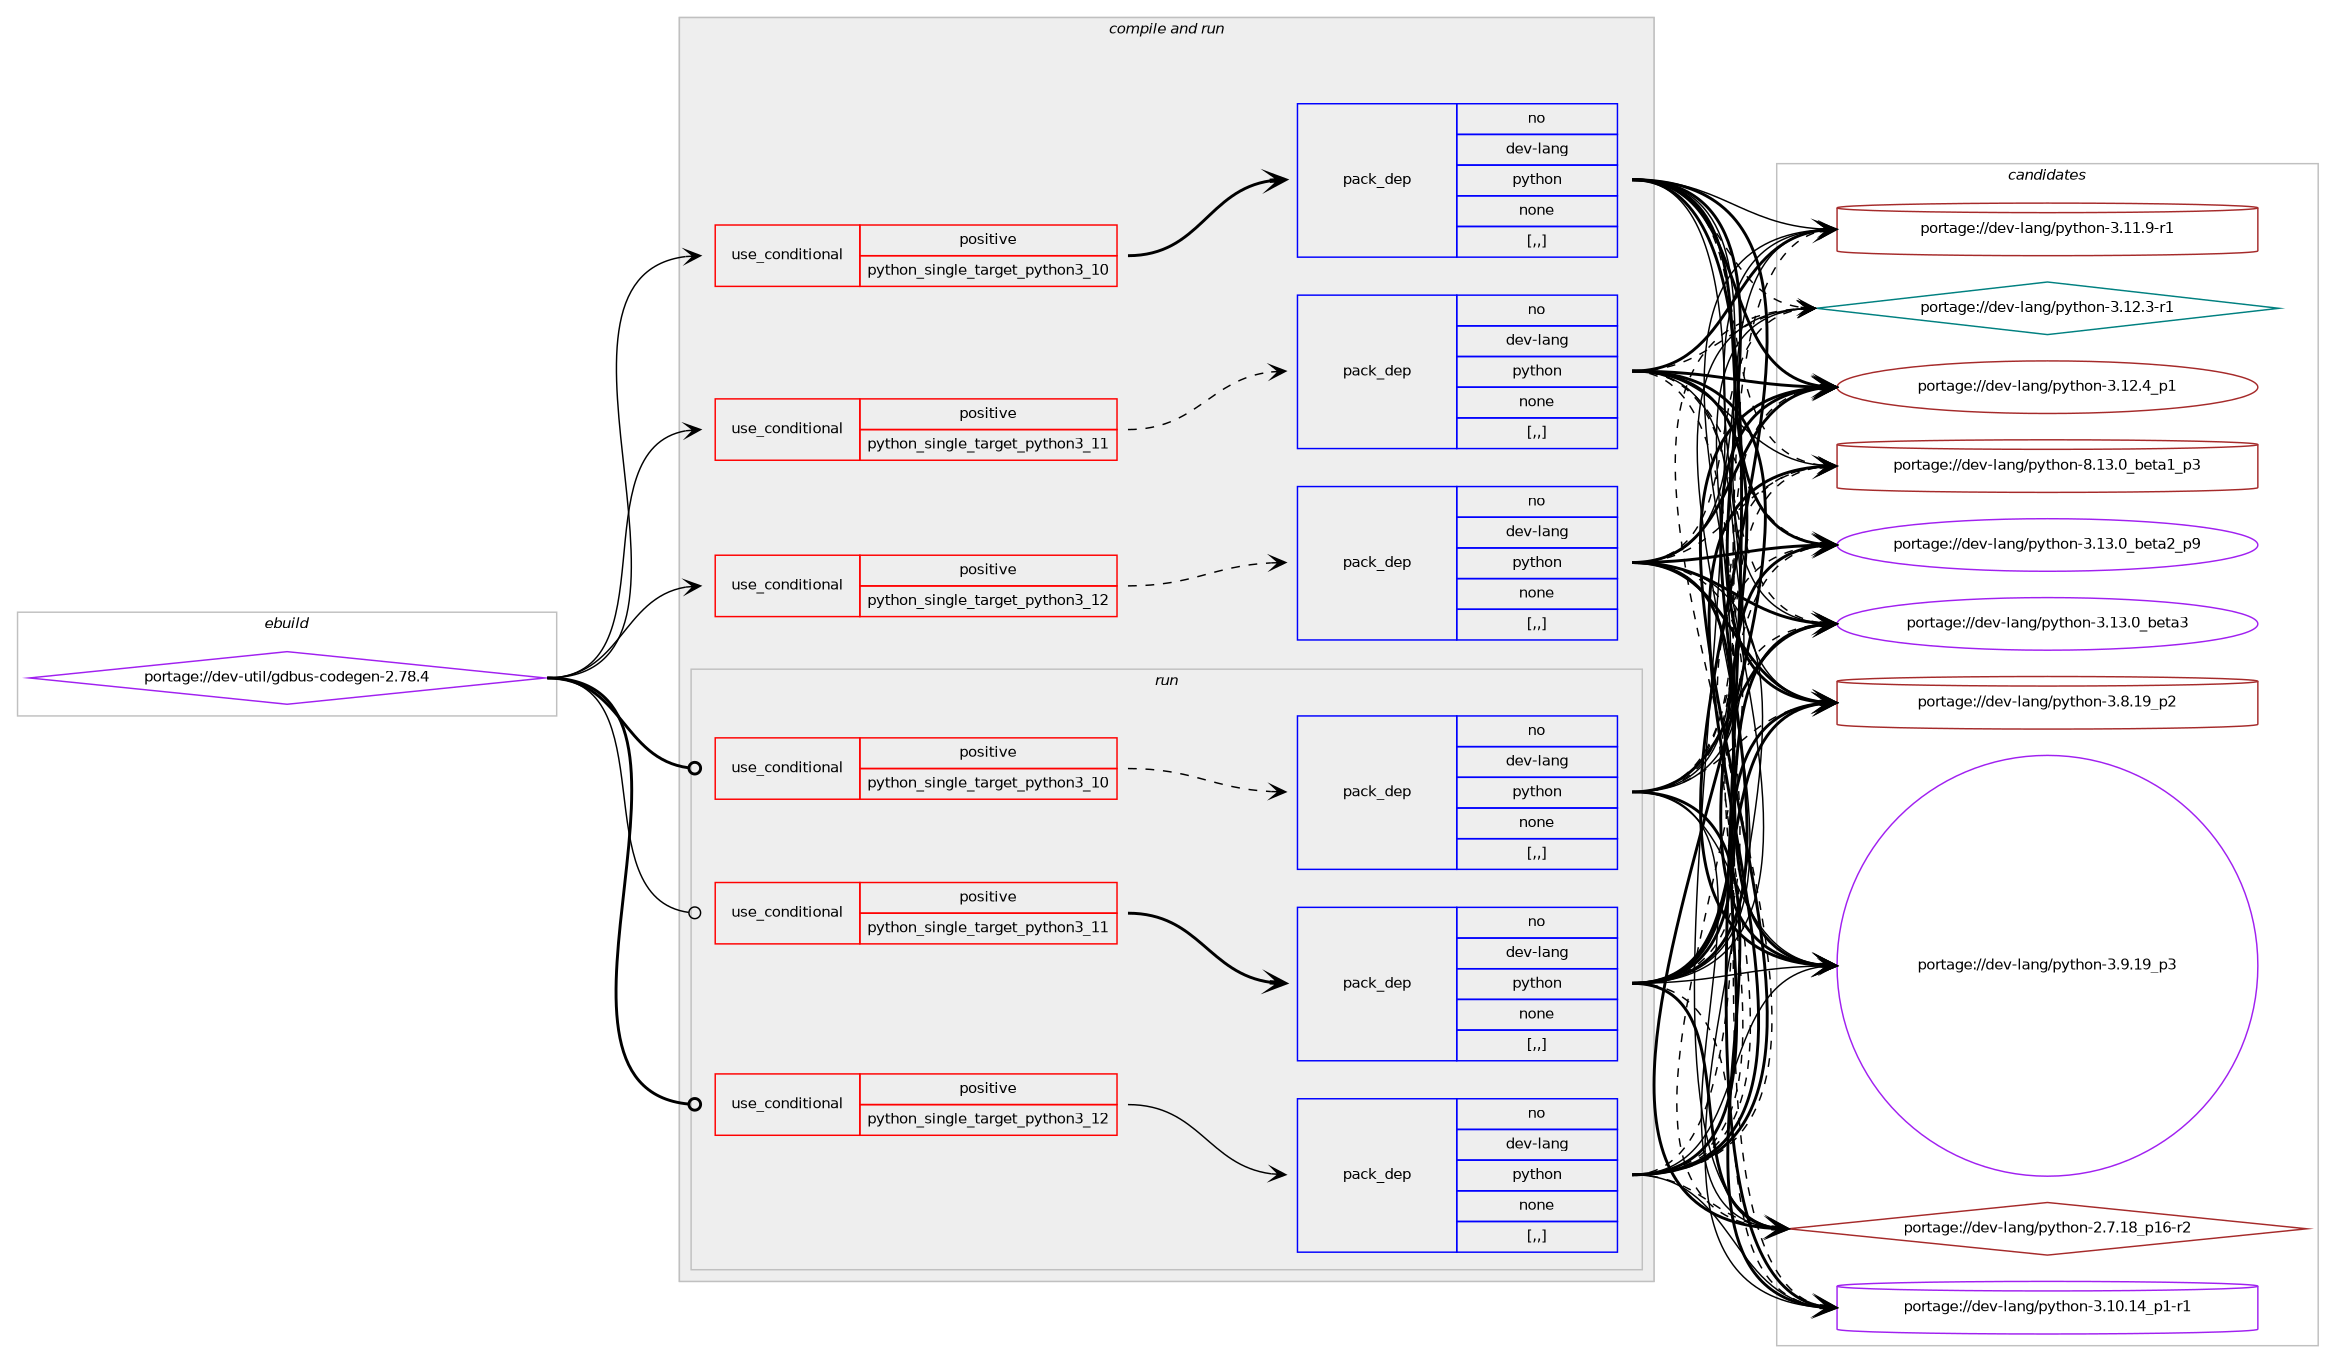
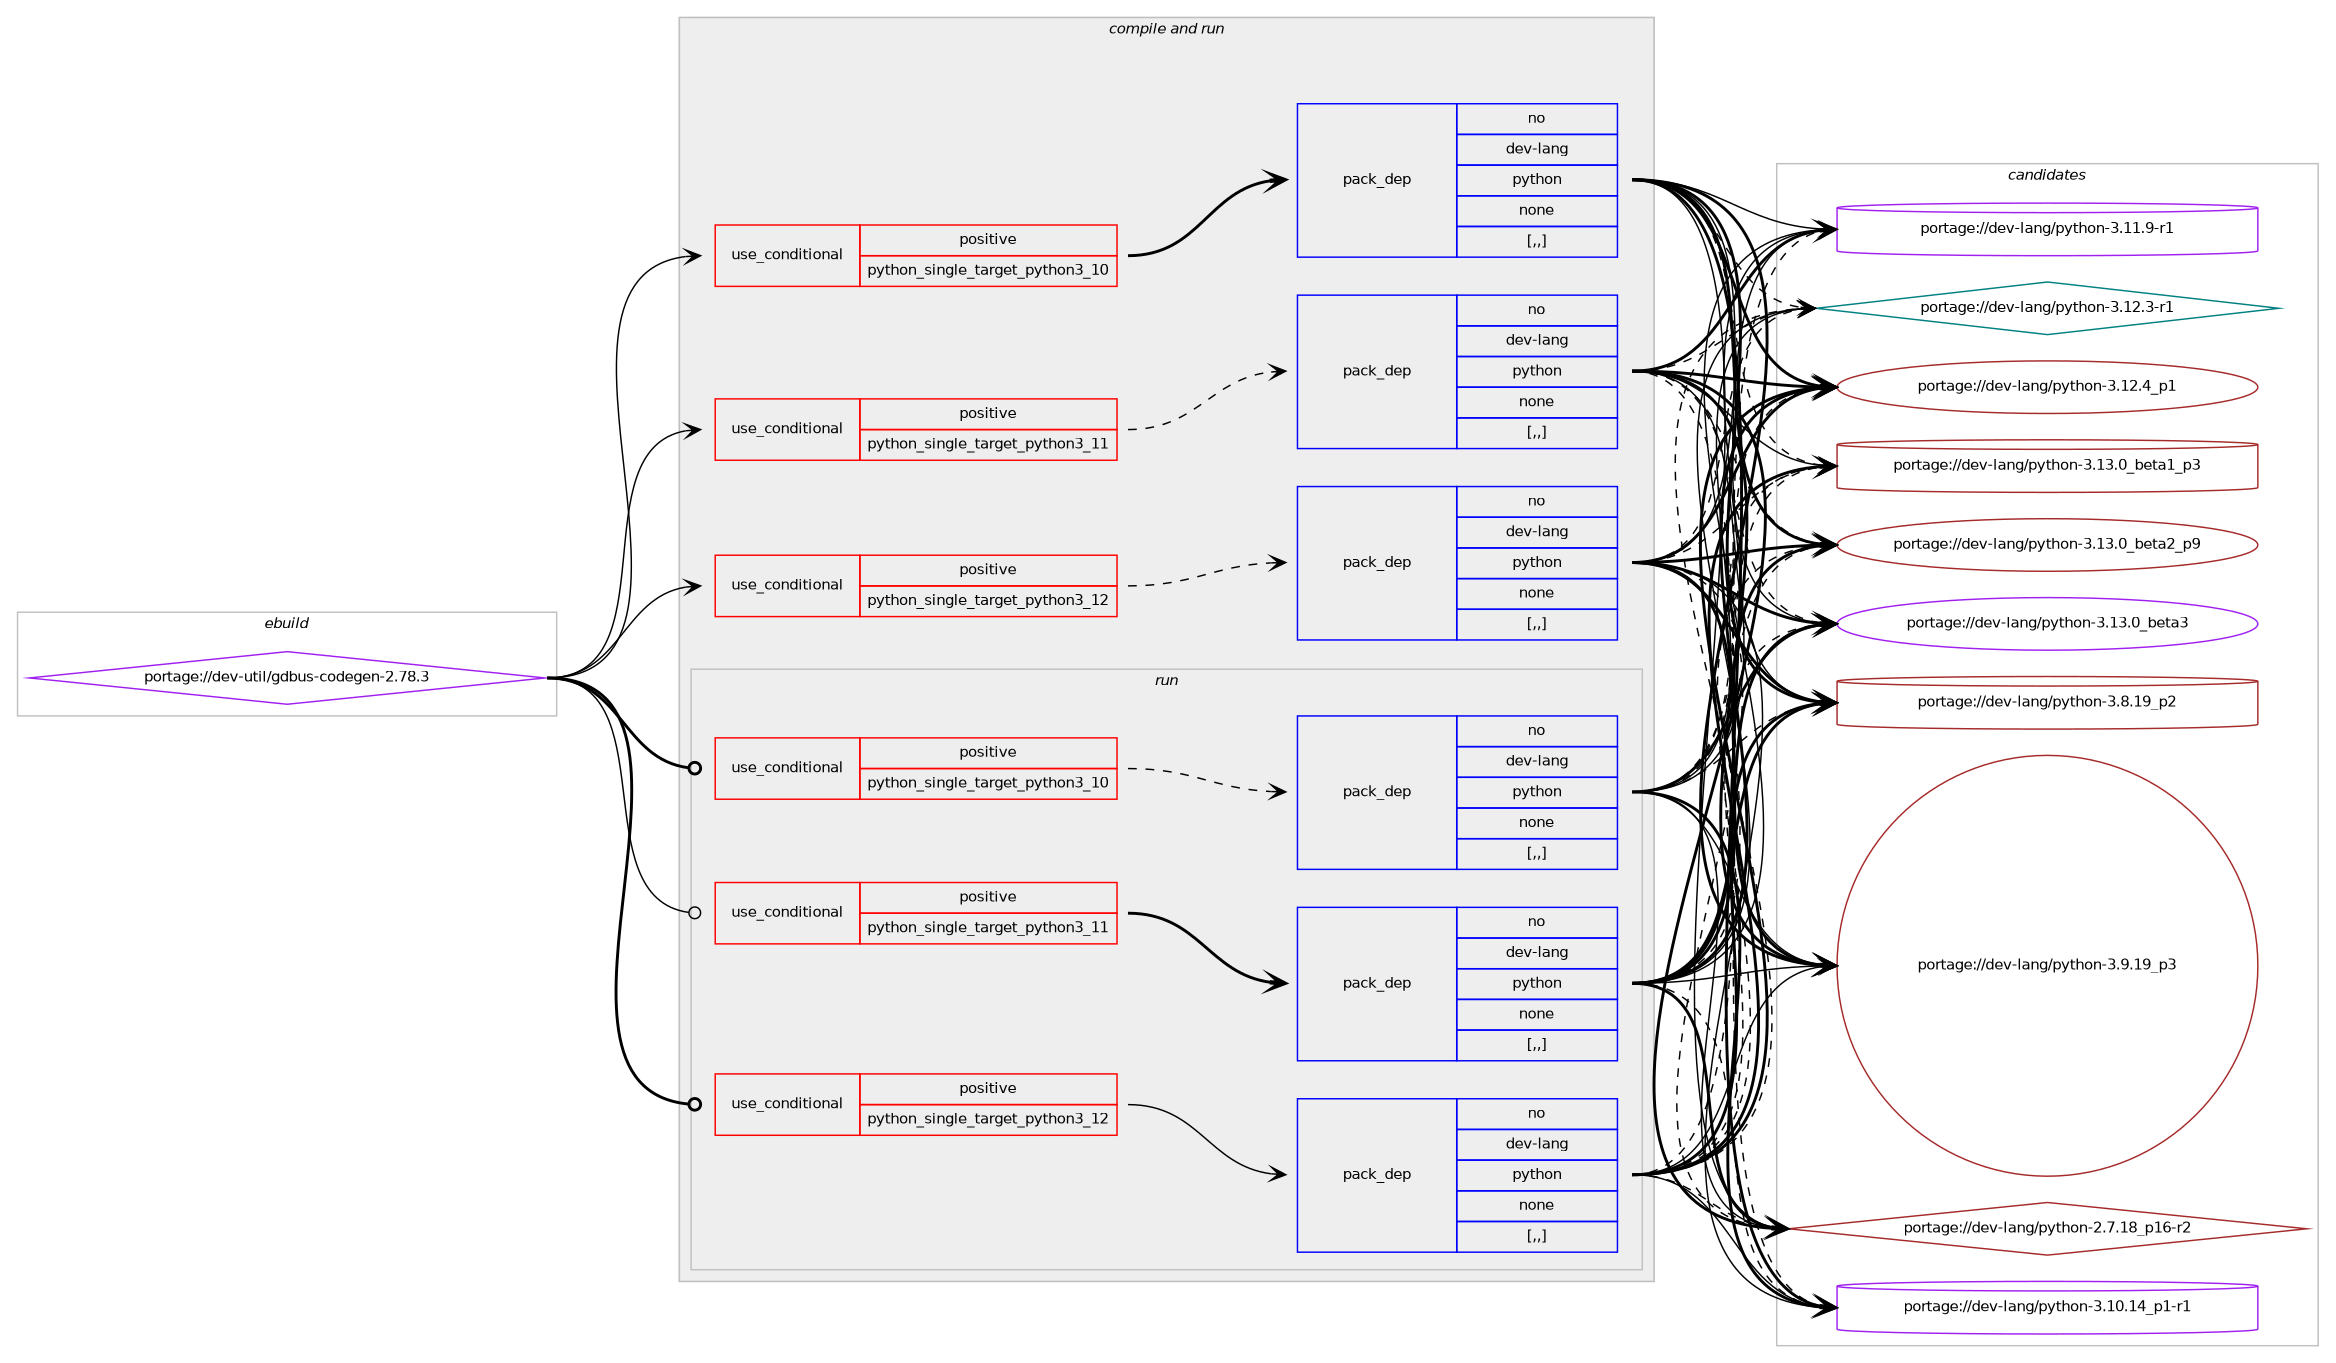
(2047, 229) -> (2047, 229)
(2047, 466) -> (2047, 466)
(2047, 545) -> (2047, 545)
(287, 678) -> (287, 678)
(2047, 966) -> (2047, 966)
